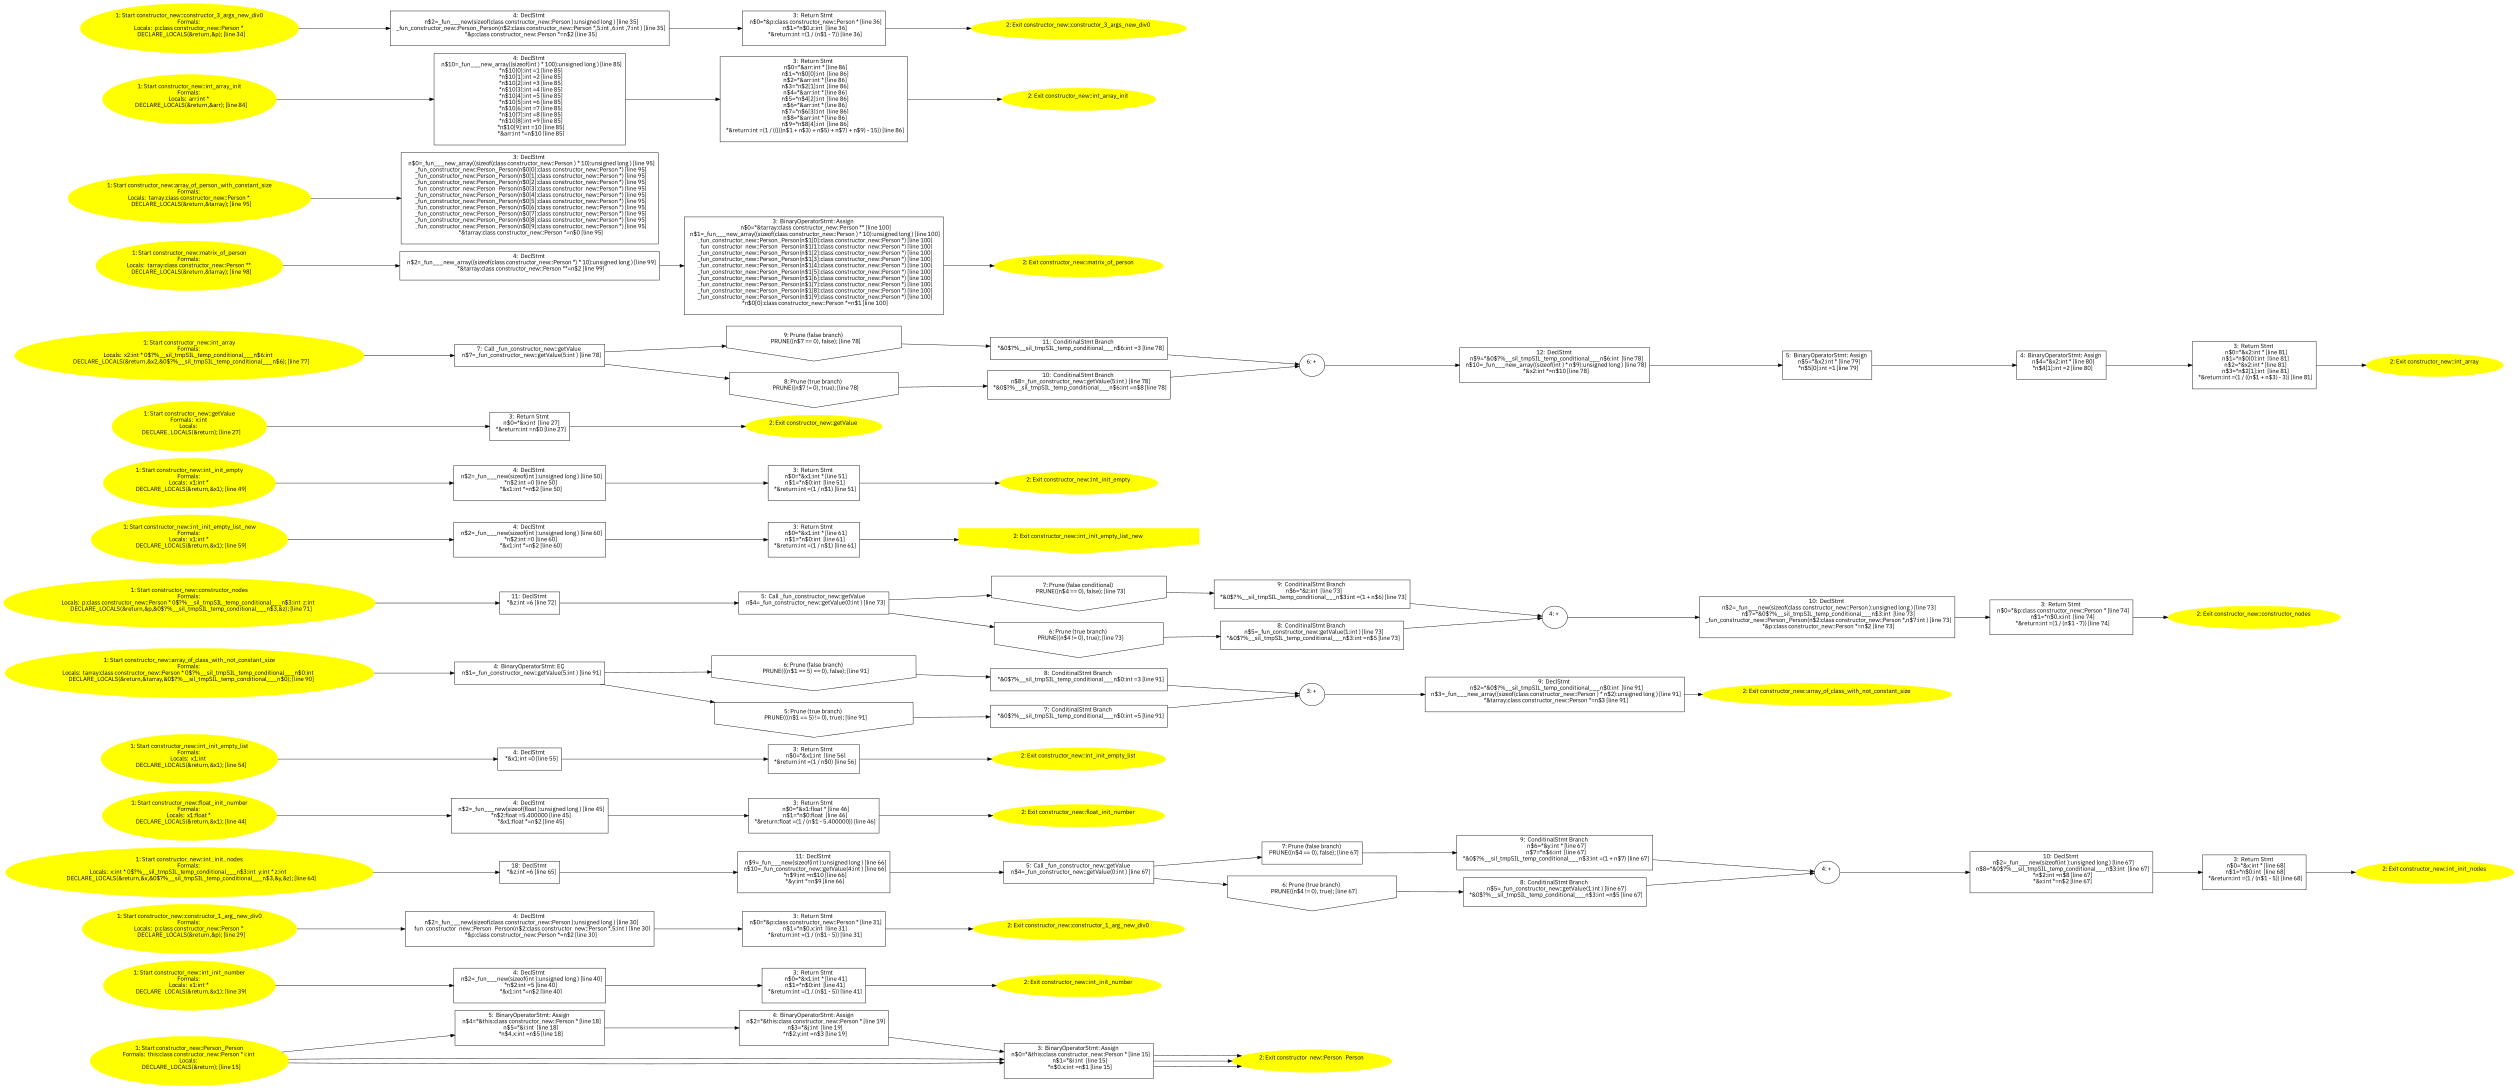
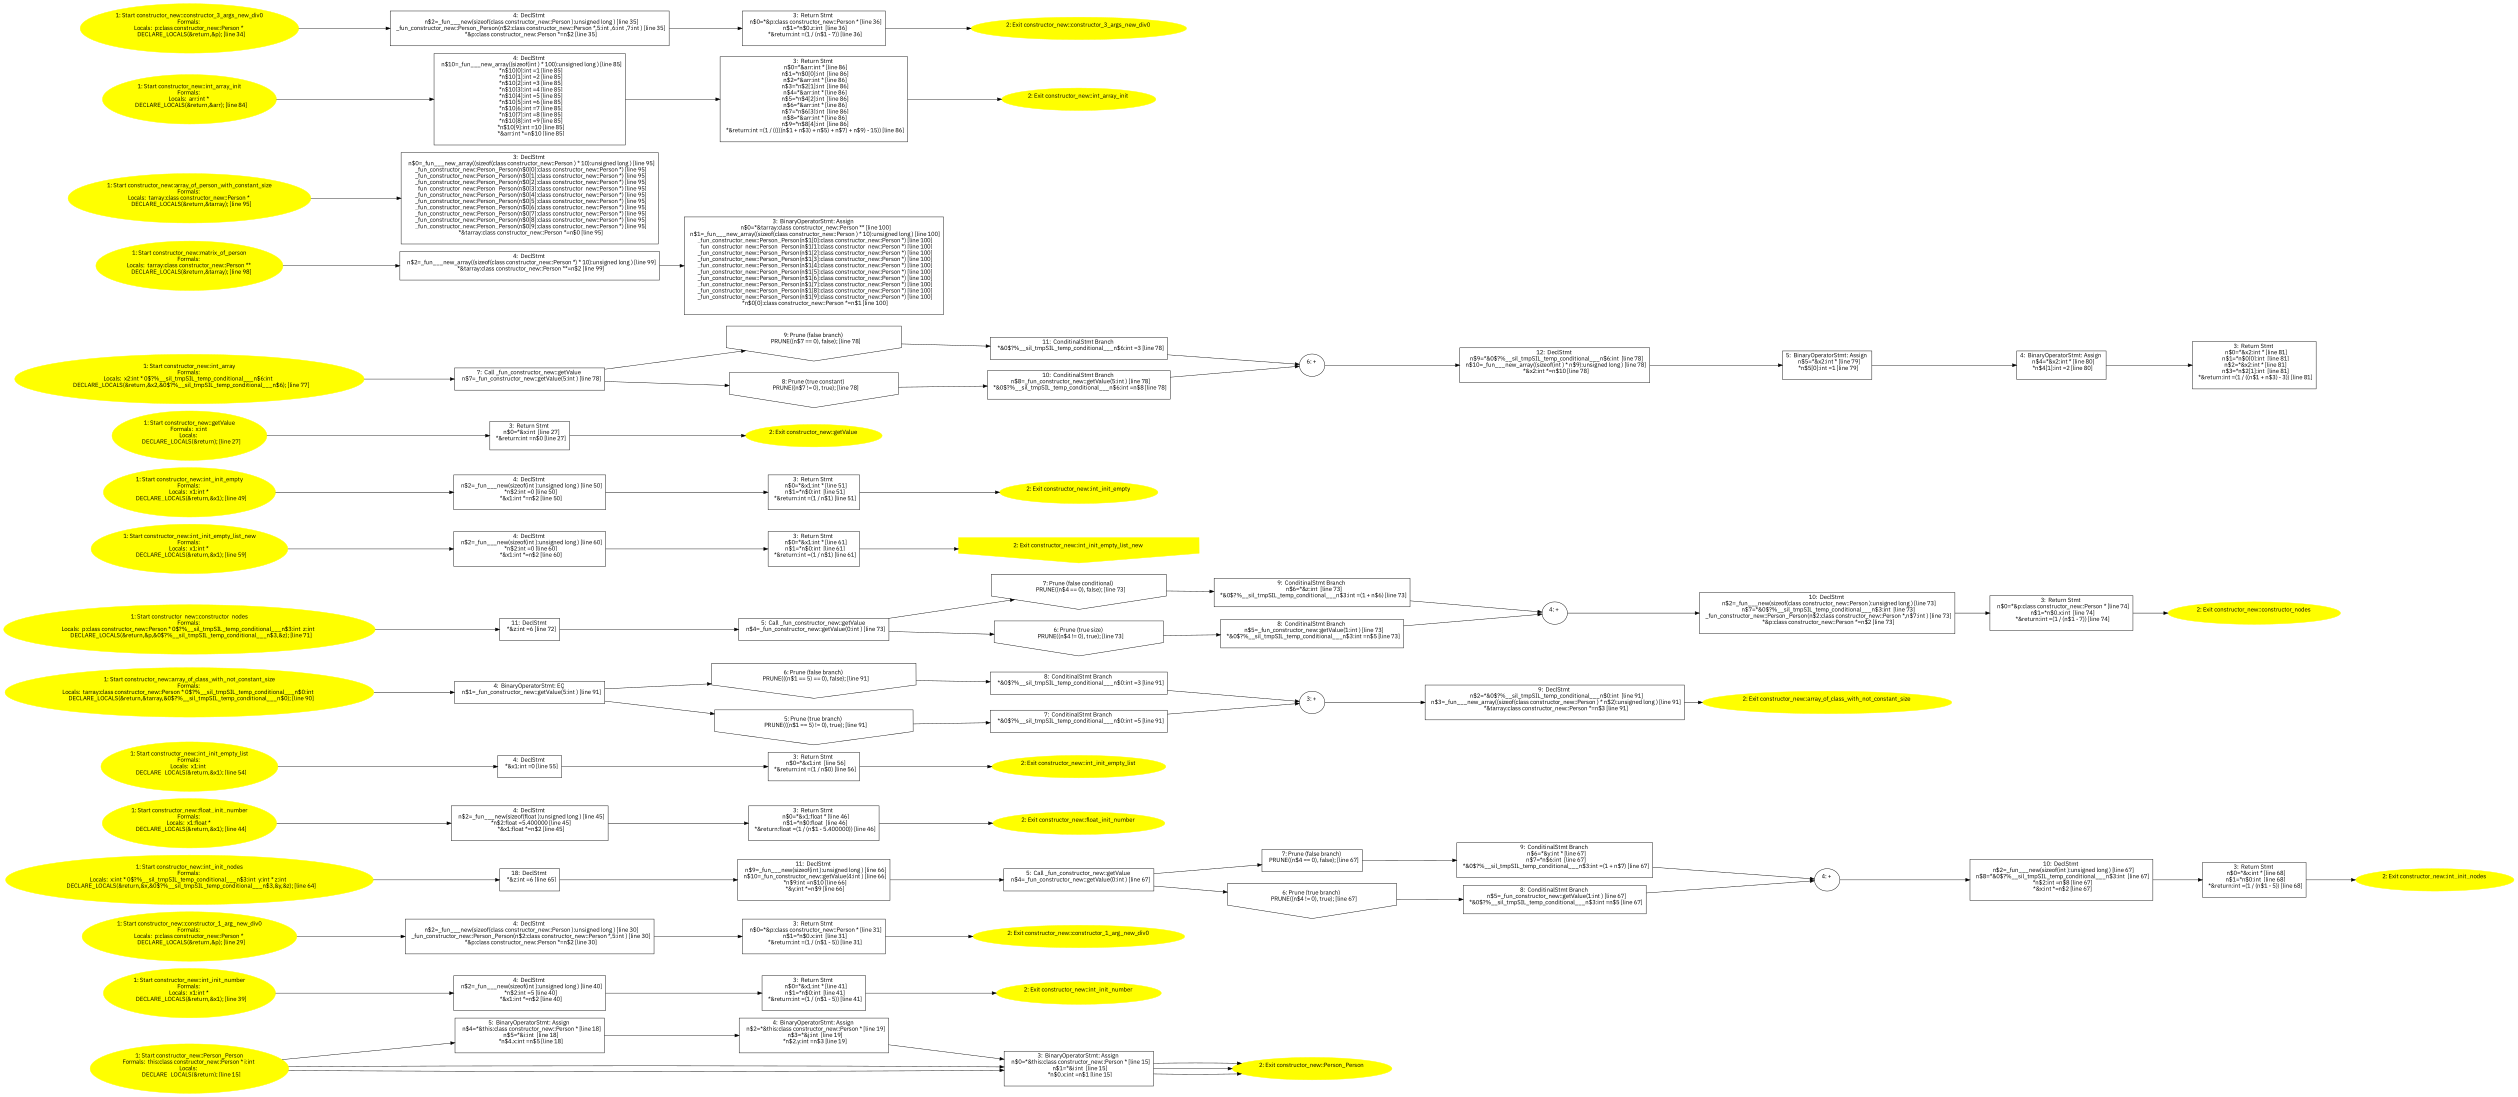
(1079, 266) -> none
(2435, 365) -> none
(814, 388) -> (814, 388)
(1079, 638) -> (1079, 637)
